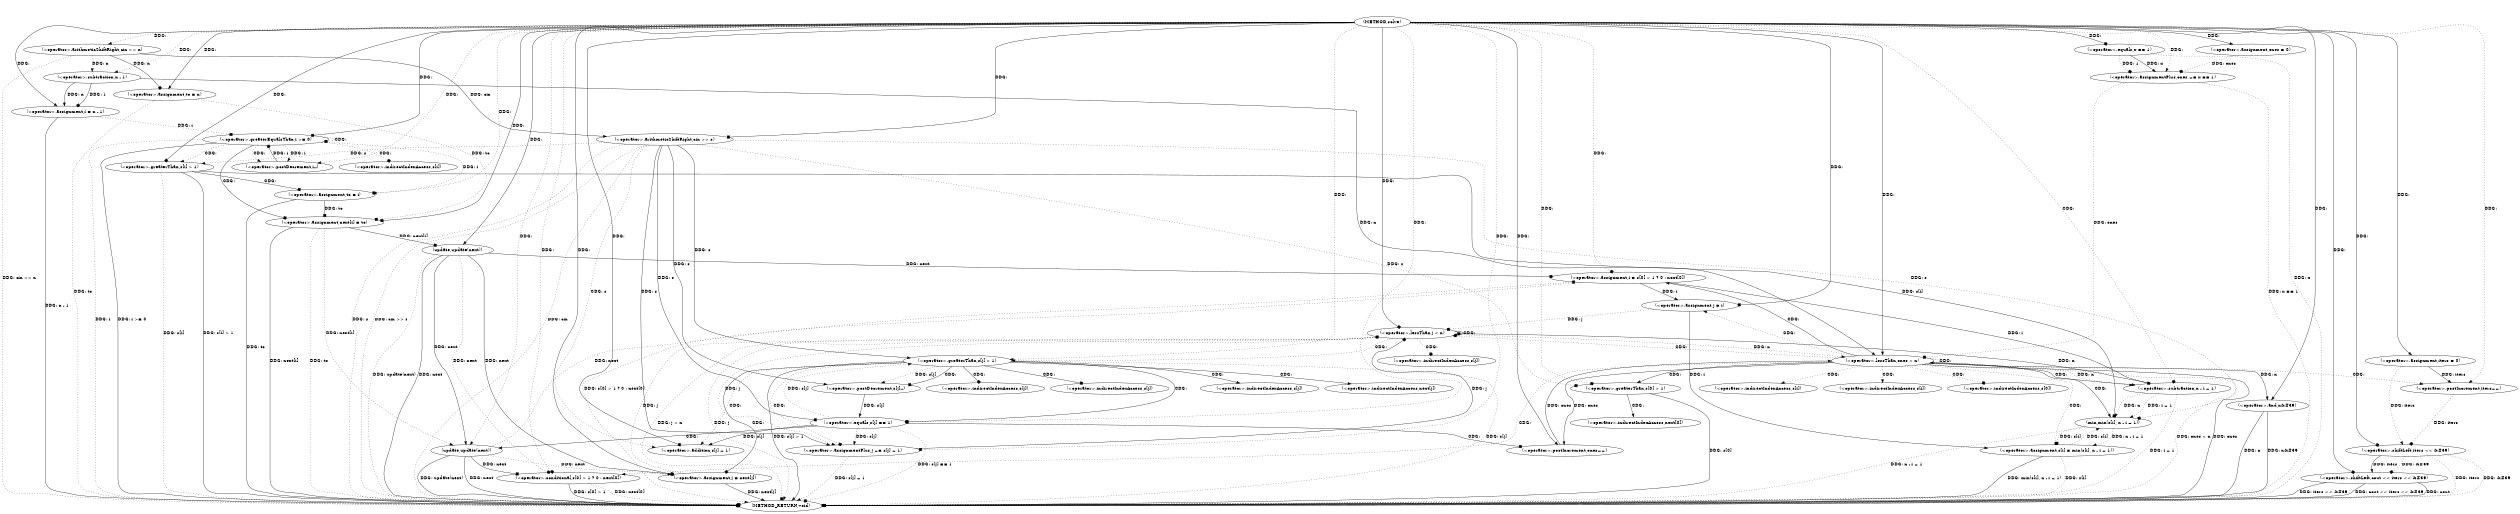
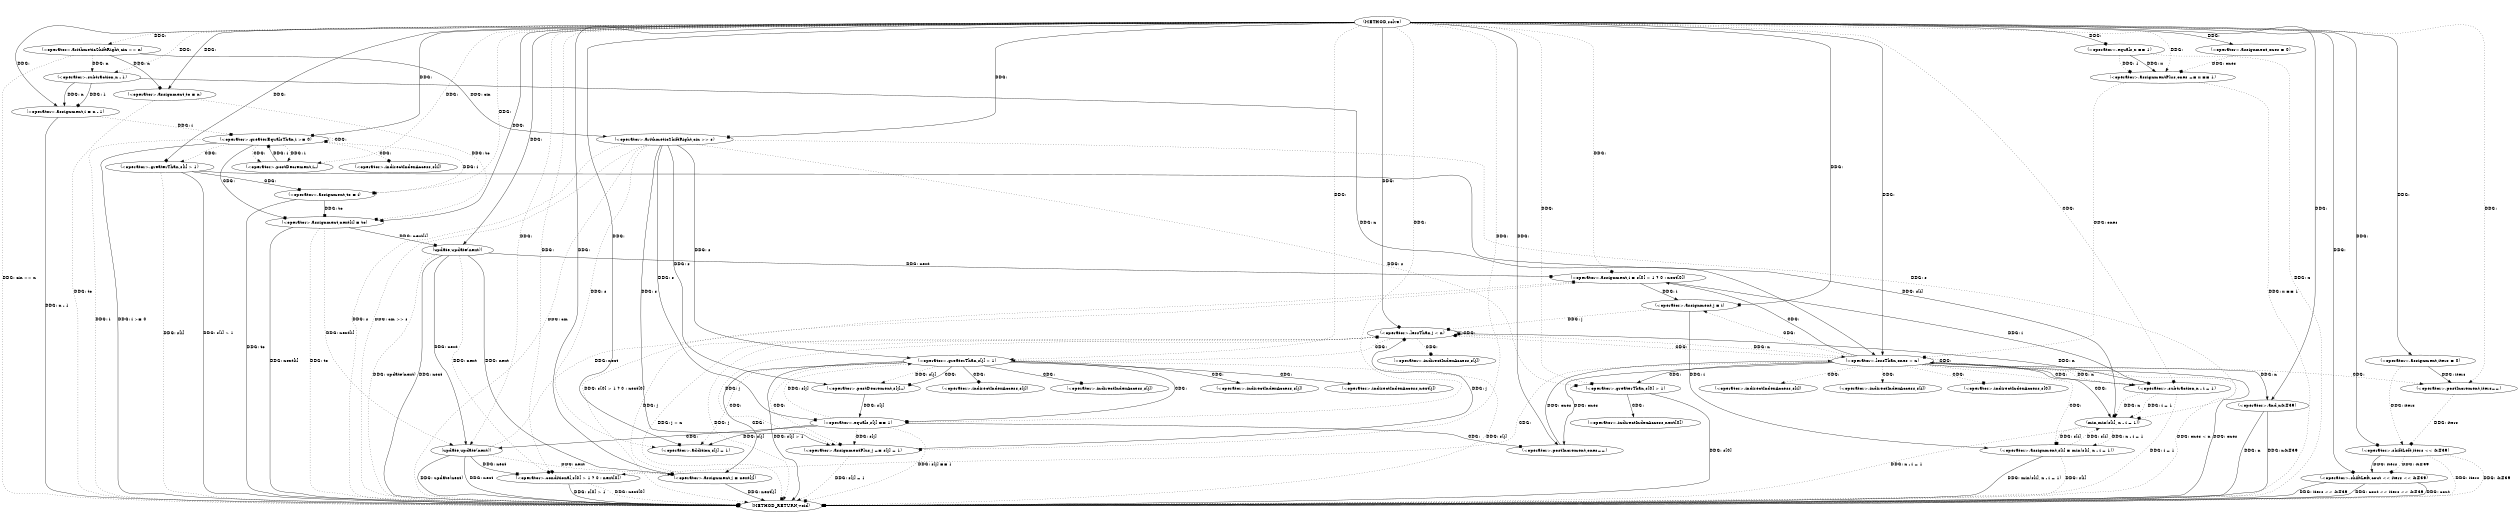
(416, 148) -> none
(599, 292) -> (599, 292)
(743, 374) -> (743, 374)
